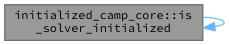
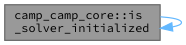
(104, 23) -> (82, 23)
